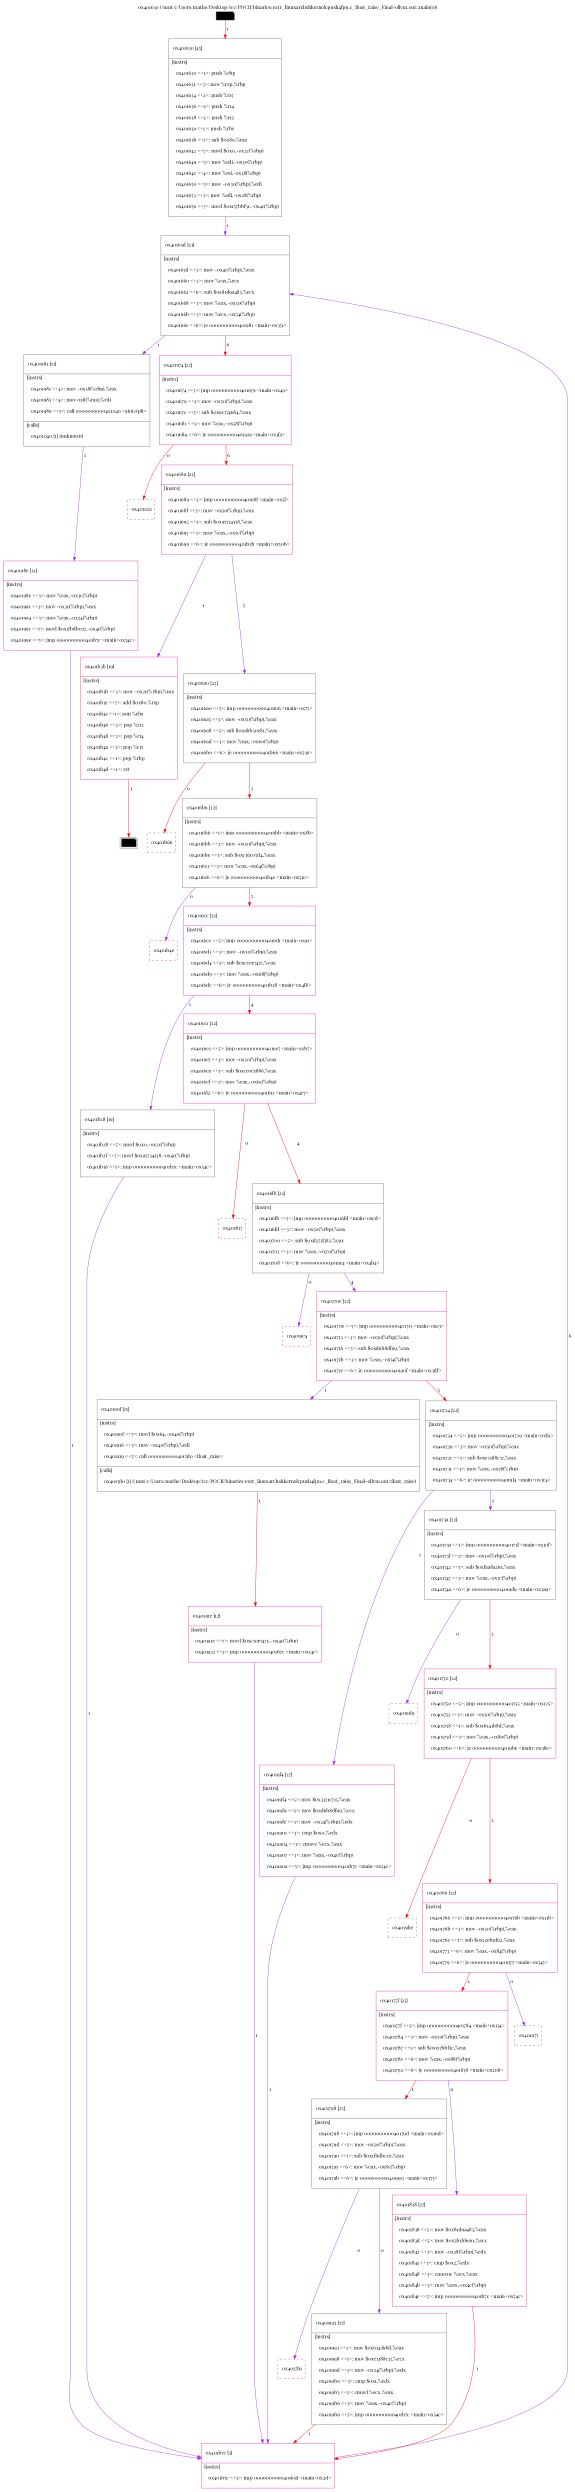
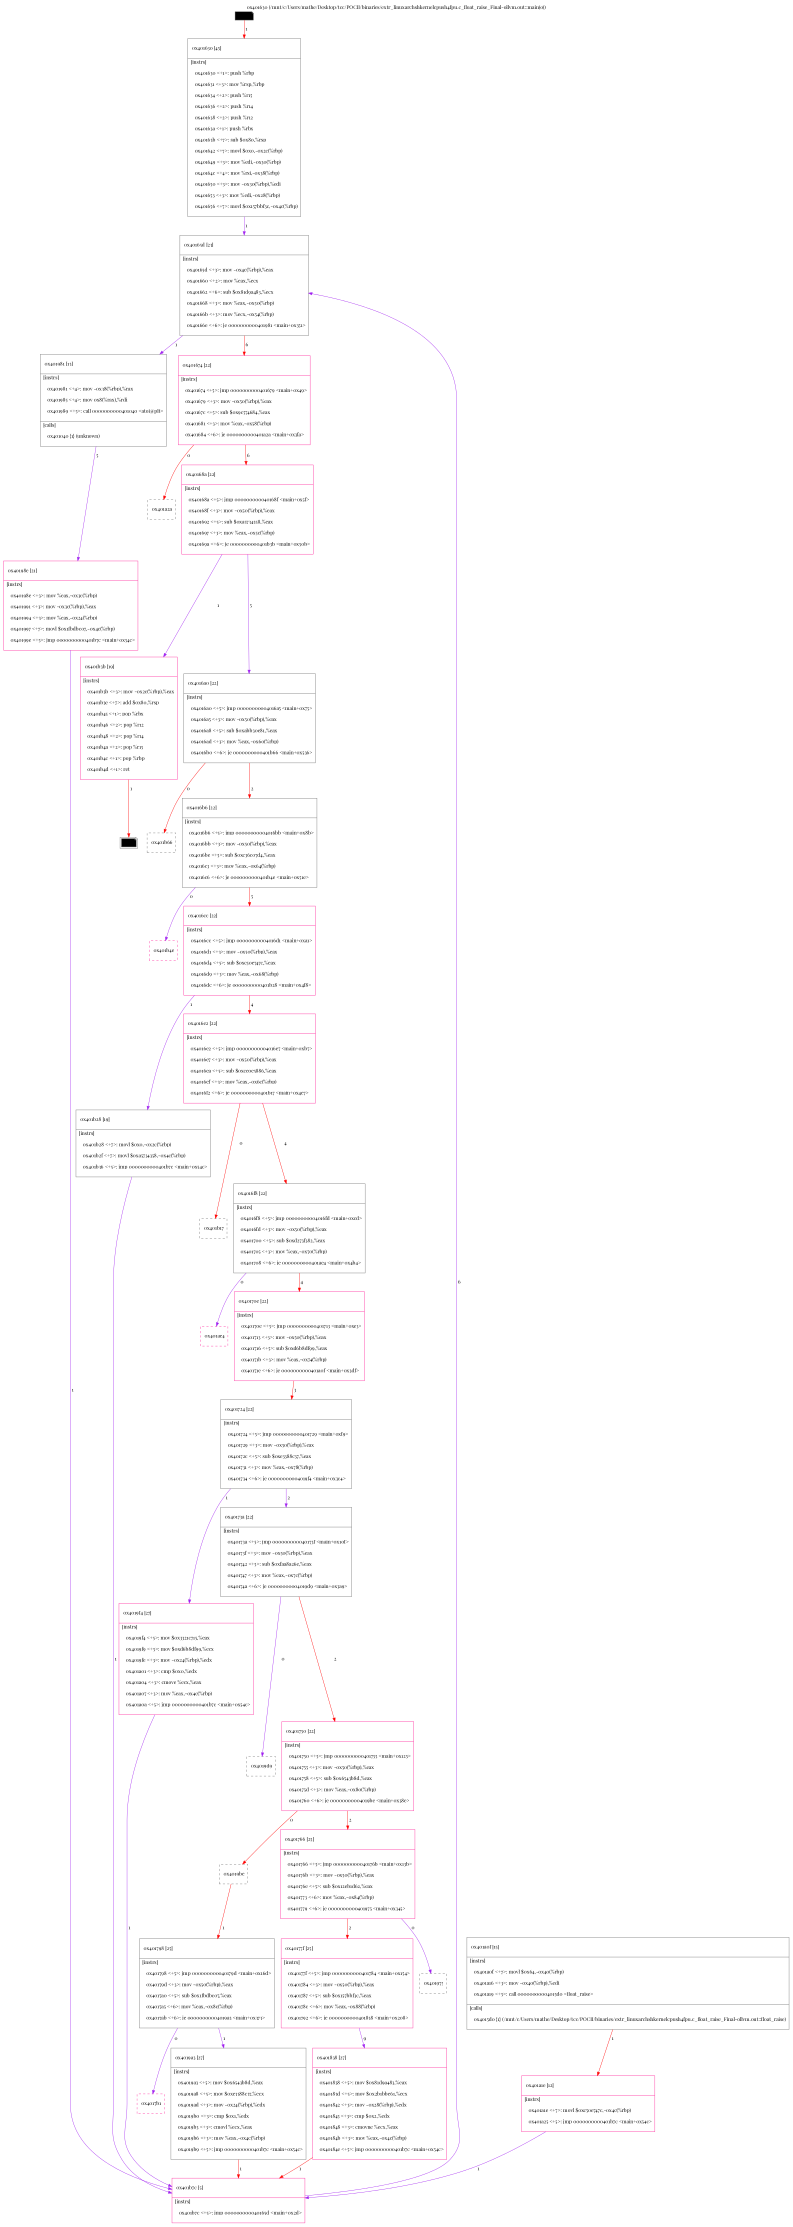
(84, 456) -> (97, 456)
(232, 1228) -> (213, 1228)
(349, 1281) -> (299, 1281)
(322, 1389) -> none
(412, 2088) -> (225, 1910)
(382, 2251) -> (224, 2039)
